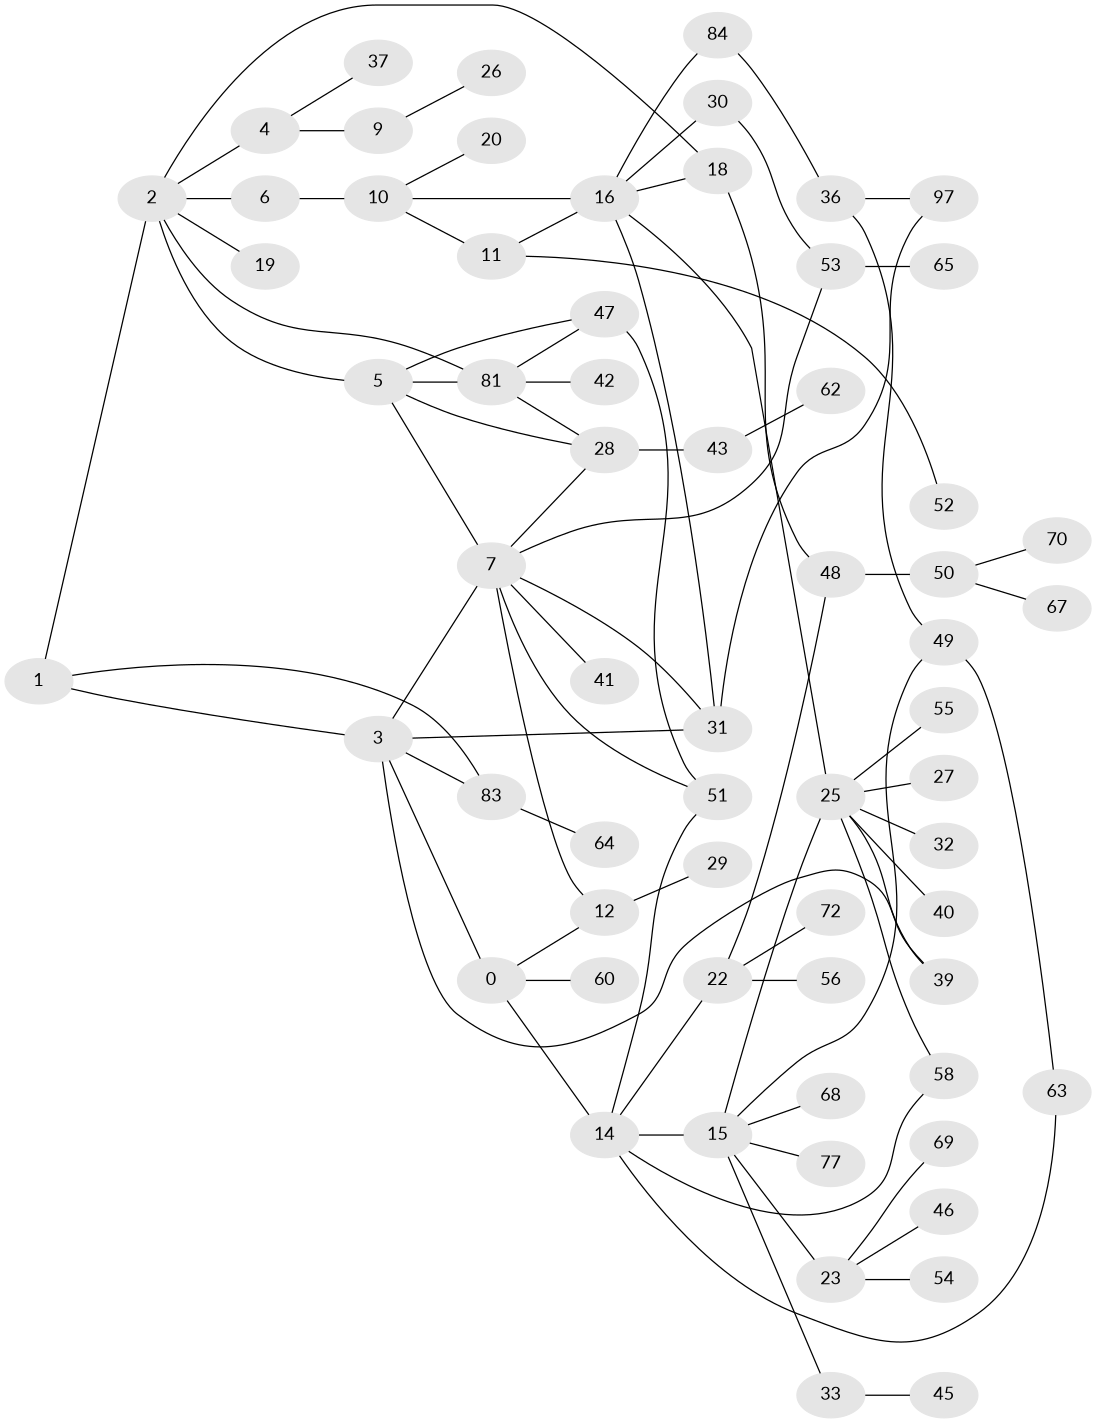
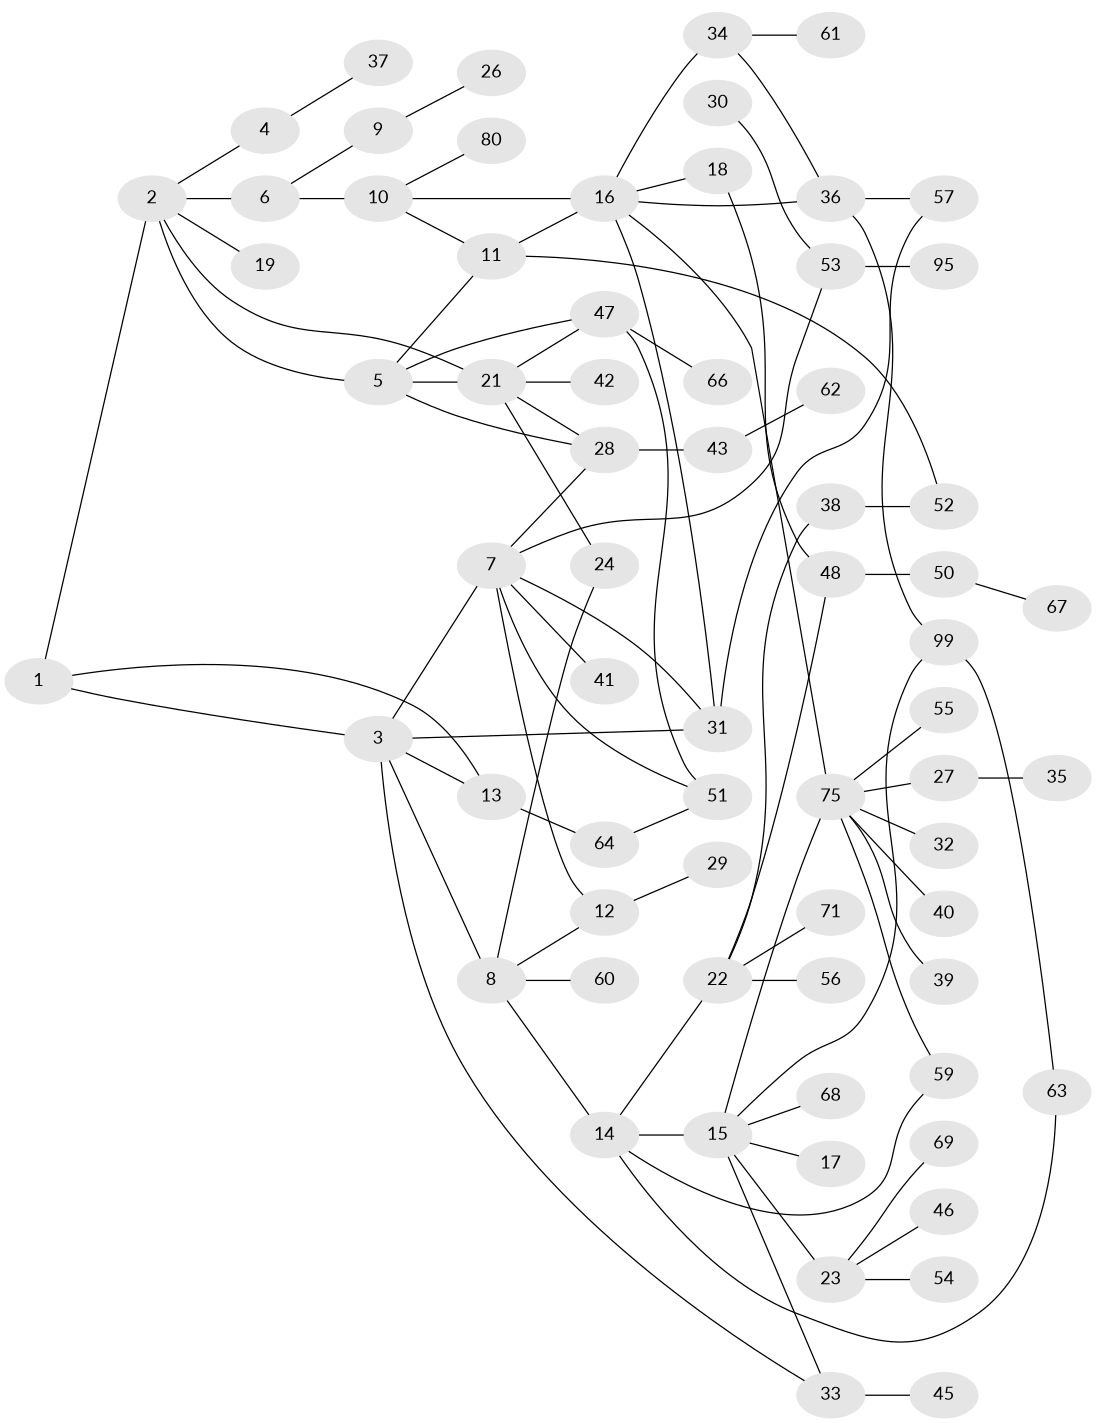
(420, 5) -> none
(718, 35) -> (718, 35)
none -> (831, 35)
(322, 131) -> (322, 165)
(491, 141) -> (491, 141)
(661, 151) -> (718, 206)
(944, 199) -> (944, 199)
(944, 266) -> (944, 266)
(491, 382) -> (491, 382)
none -> (718, 382)
(435, 474) -> (435, 319)
none -> (831, 507)
(1057, 540) -> none
none -> (605, 566)
(944, 642) -> (944, 642)
none -> (1057, 778)
(491, 797) -> (491, 797)
(831, 797) -> (831, 797)
(831, 913) -> (831, 913)
(649, 961) -> (661, 821)
(491, 980) -> (491, 980)
(607, 1030) -> (506, 1128)
(944, 1076) -> (944, 1076)
(831, 1164) -> (831, 1164)
